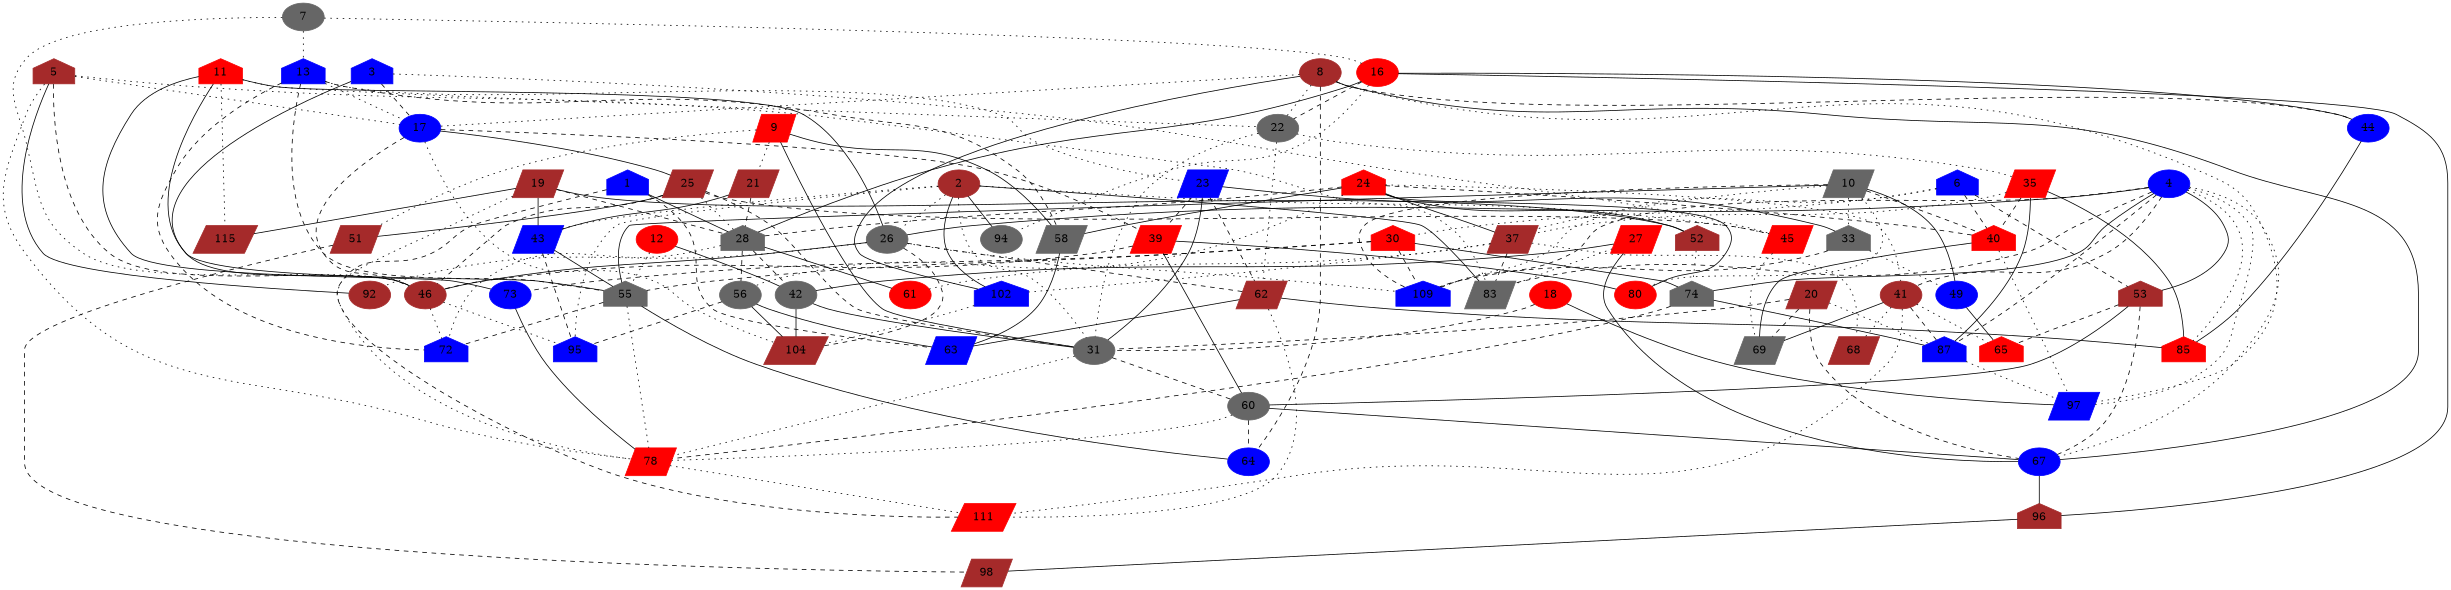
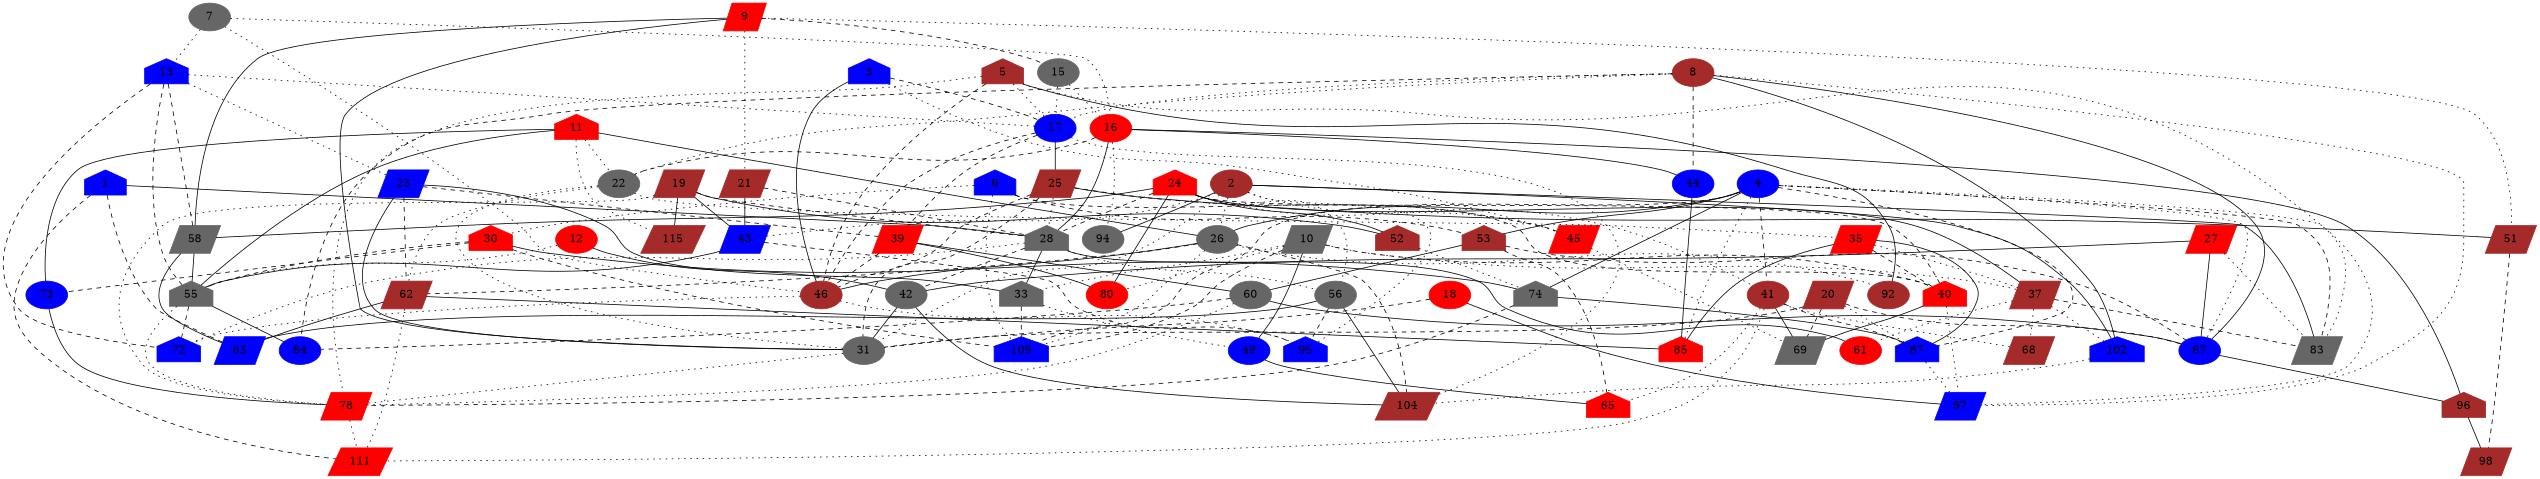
none -> (1058, 73)
(1450, 196) -> (193, 267)
(742, 266) -> (1217, 273)
none -> (1034, 267)
(1171, 378) -> none
